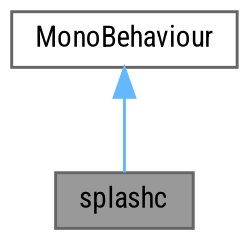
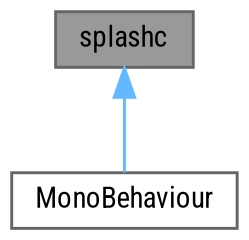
(124, 135) -> (124, 135)
